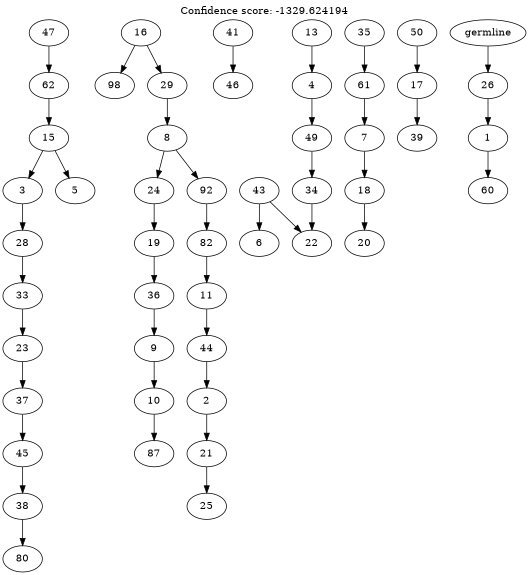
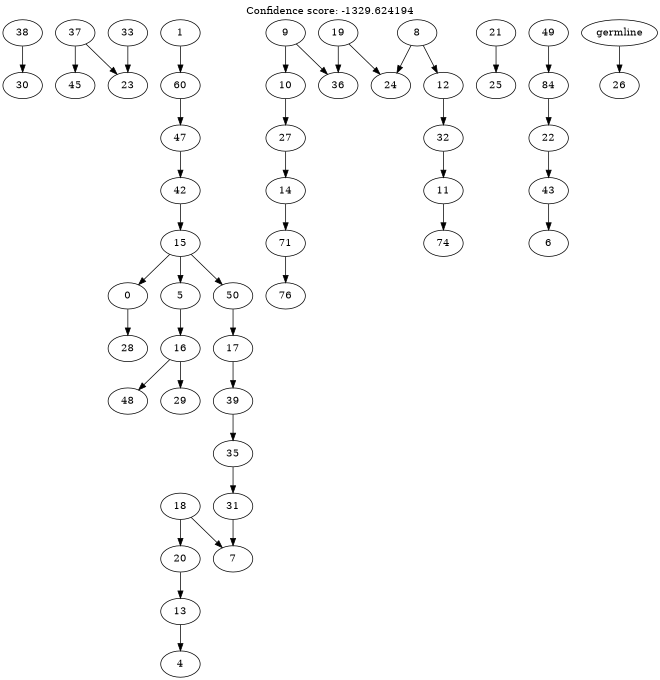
(233, 33) -> (286, 243)
(49, 85) -> (180, 191)
(115, 85) -> (128, 401)
(233, 85) -> (286, 296)
(365, 85) -> (233, 506)
(167, 108) -> none
none -> (180, 108)
(312, 108) -> none
(488, 108) -> none
(365, 161) -> (204, 530)
(23, 191) -> (128, 296)
(207, 191) -> (443, 85)
none -> (286, 191)
(312, 191) -> (549, 85)
(154, 213) -> (362, 57)
(283, 214) -> (549, 161)
(207, 243) -> (443, 138)
(23, 266) -> none
none -> (204, 267)
(154, 319) -> (309, 57)
none -> (180, 319)
(207, 348) -> (443, 243)
(23, 371) -> (99, 57)
(207, 401) -> none
none -> (233, 424)
(154, 454) -> (286, 138)
(23, 476) -> none
(23, 559) -> (23, 85)
none -> (180, 582)
